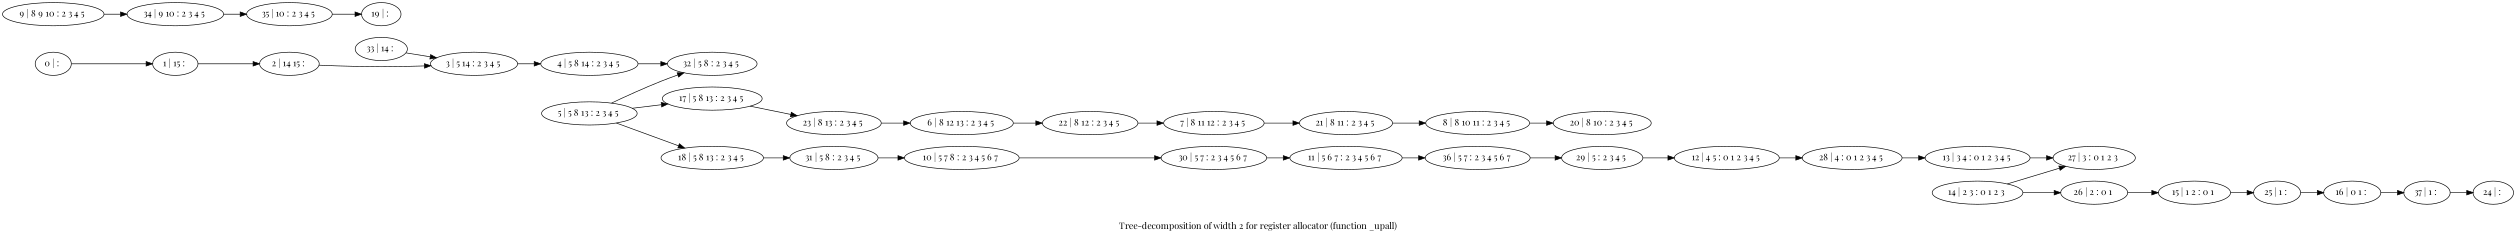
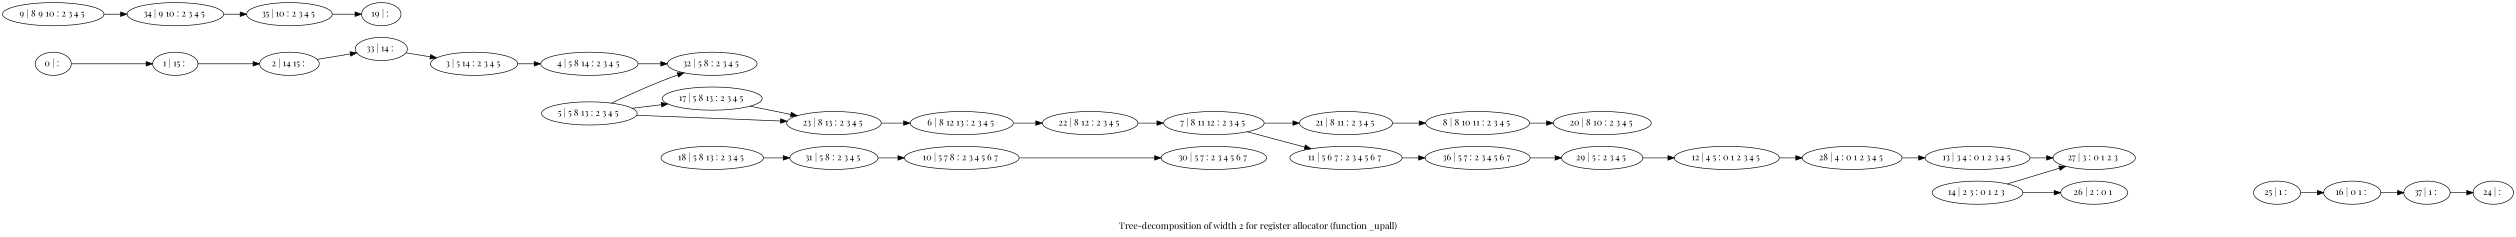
(372, 67) -> (334, 57)
(647, 134) -> (709, 118)
(1275, 158) -> (1276, 139)
(2194, 193) -> none
